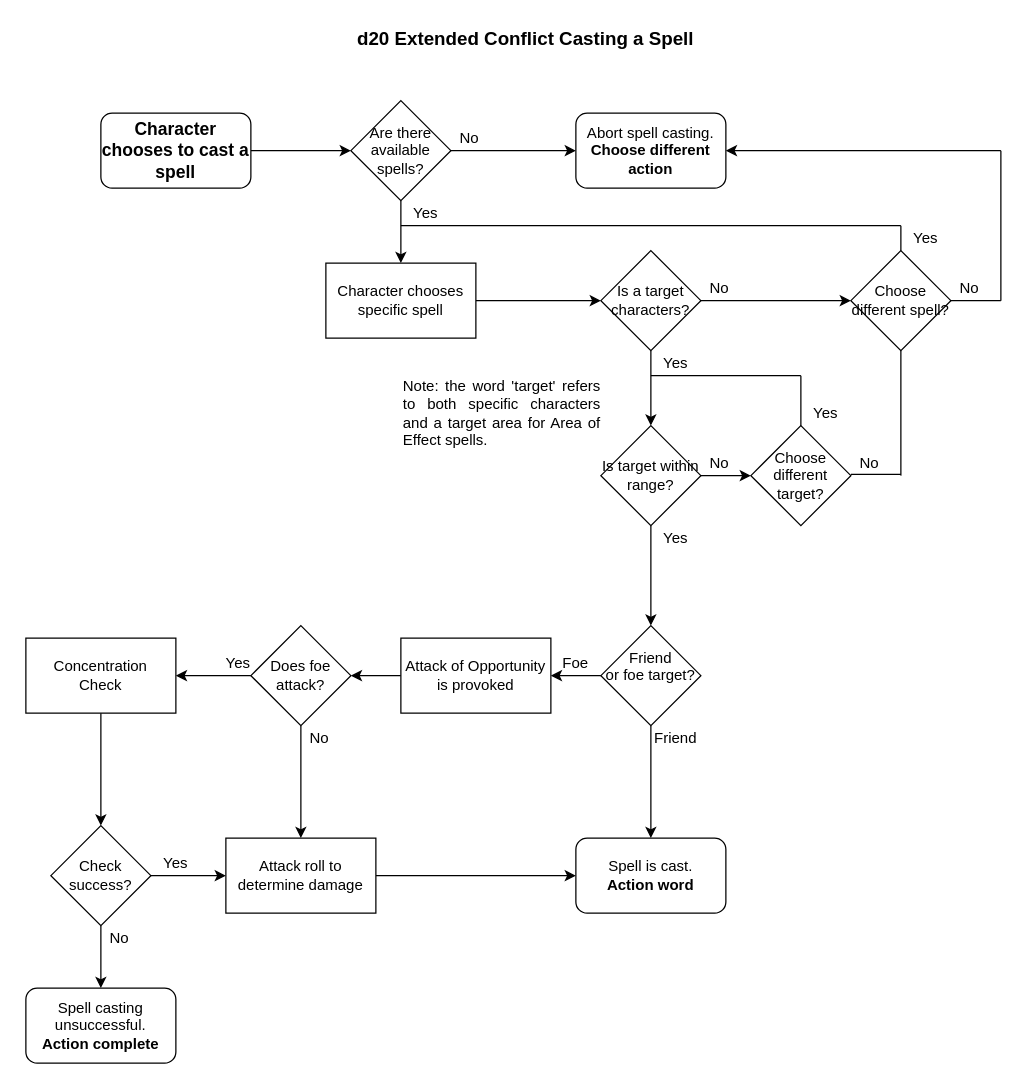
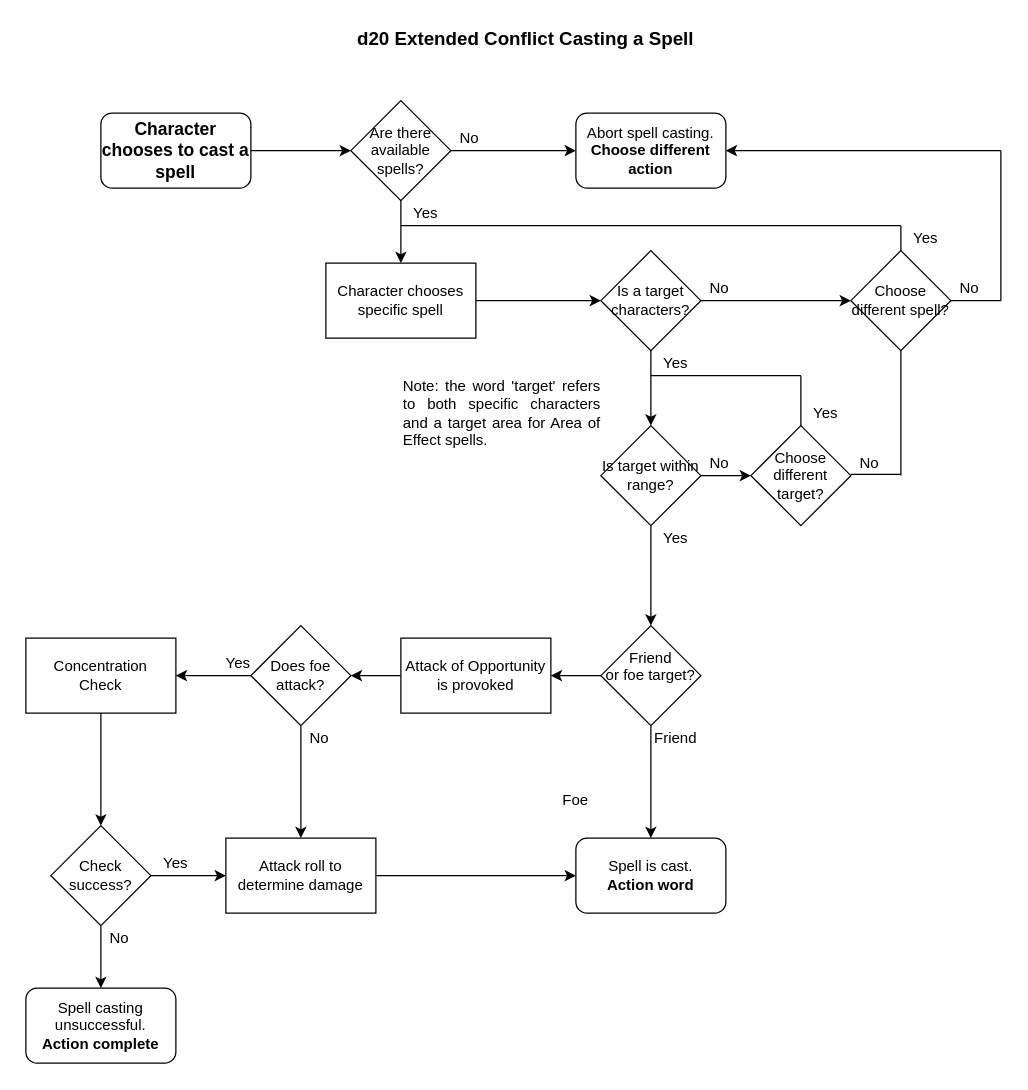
(576, 663) -> (576, 801)
